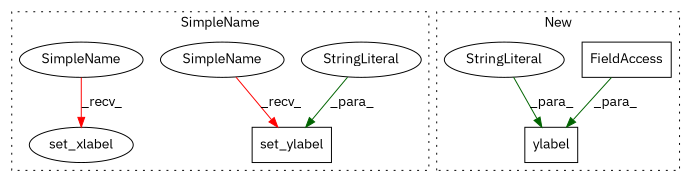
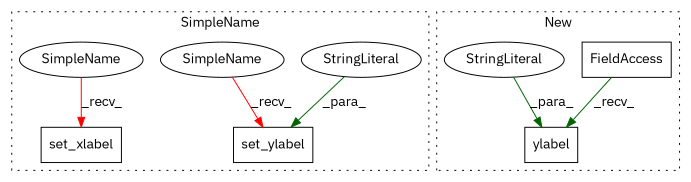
(616, 102) -> (614, 102)
(81, 145) -> (81, 145)
